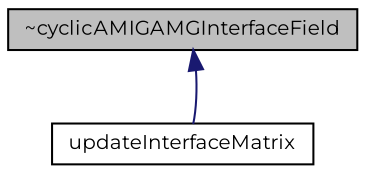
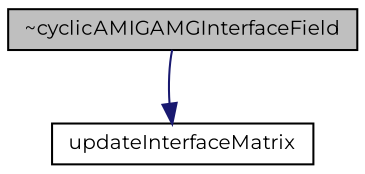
(196, 97) -> (169, 77)
